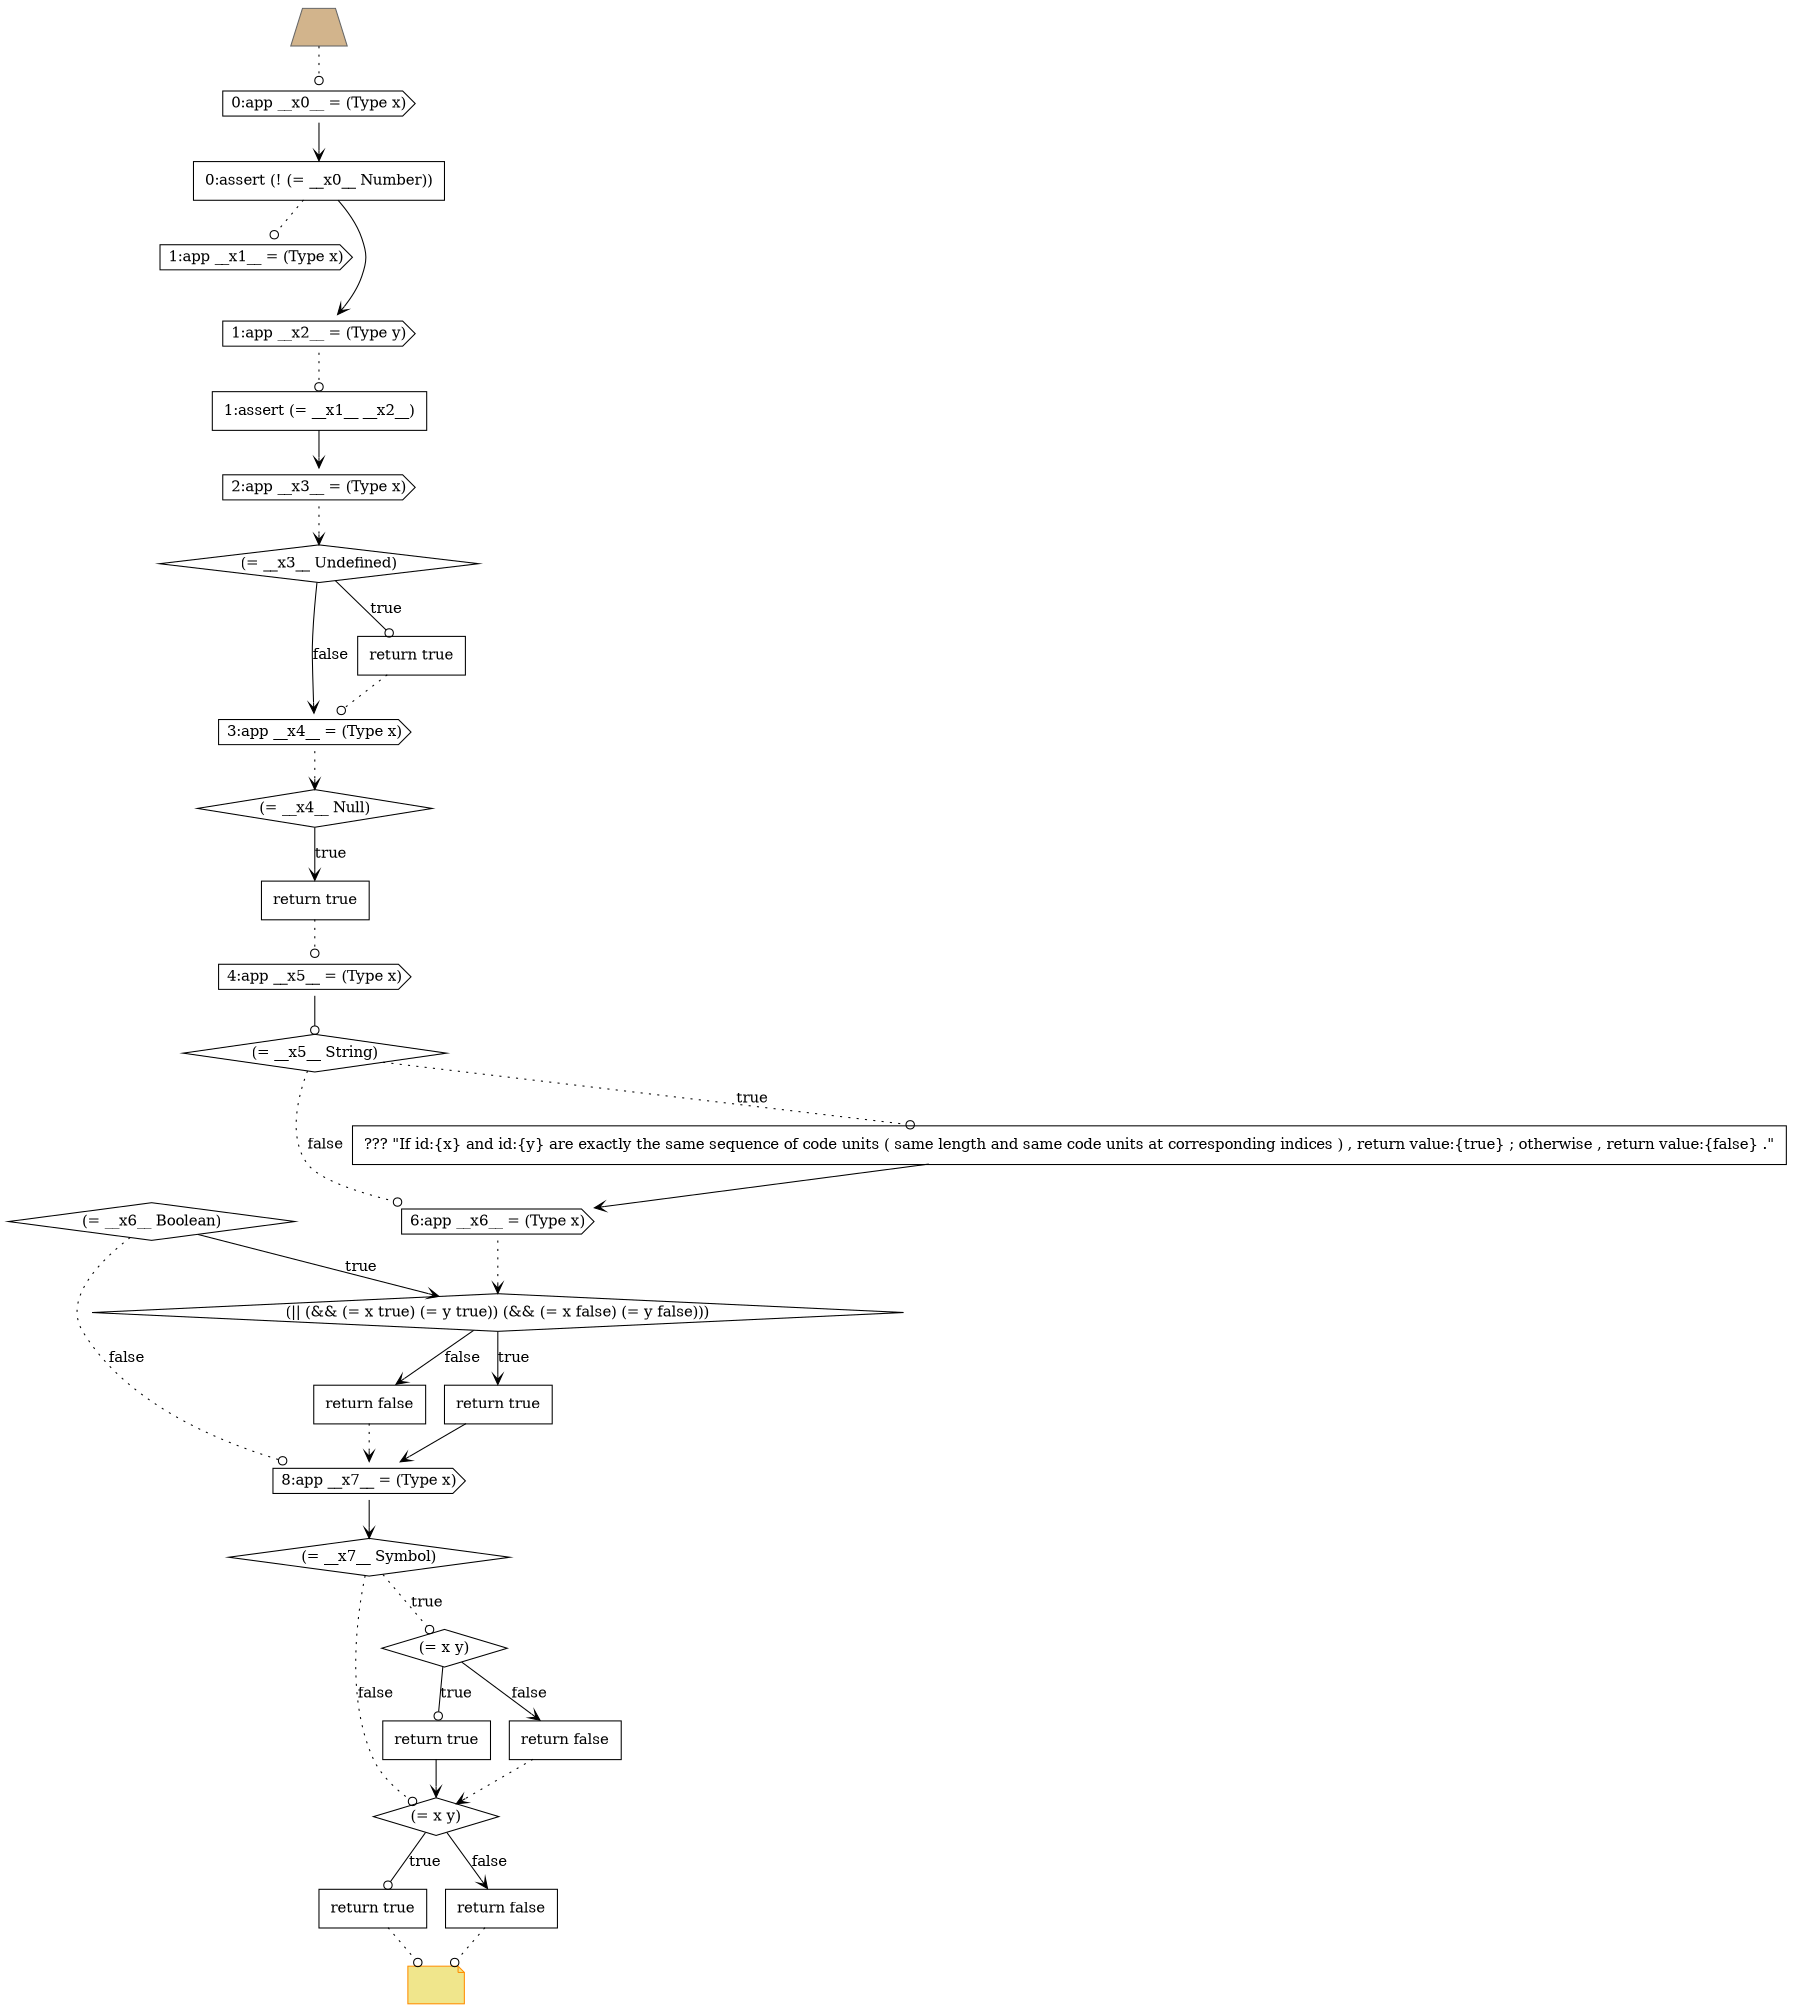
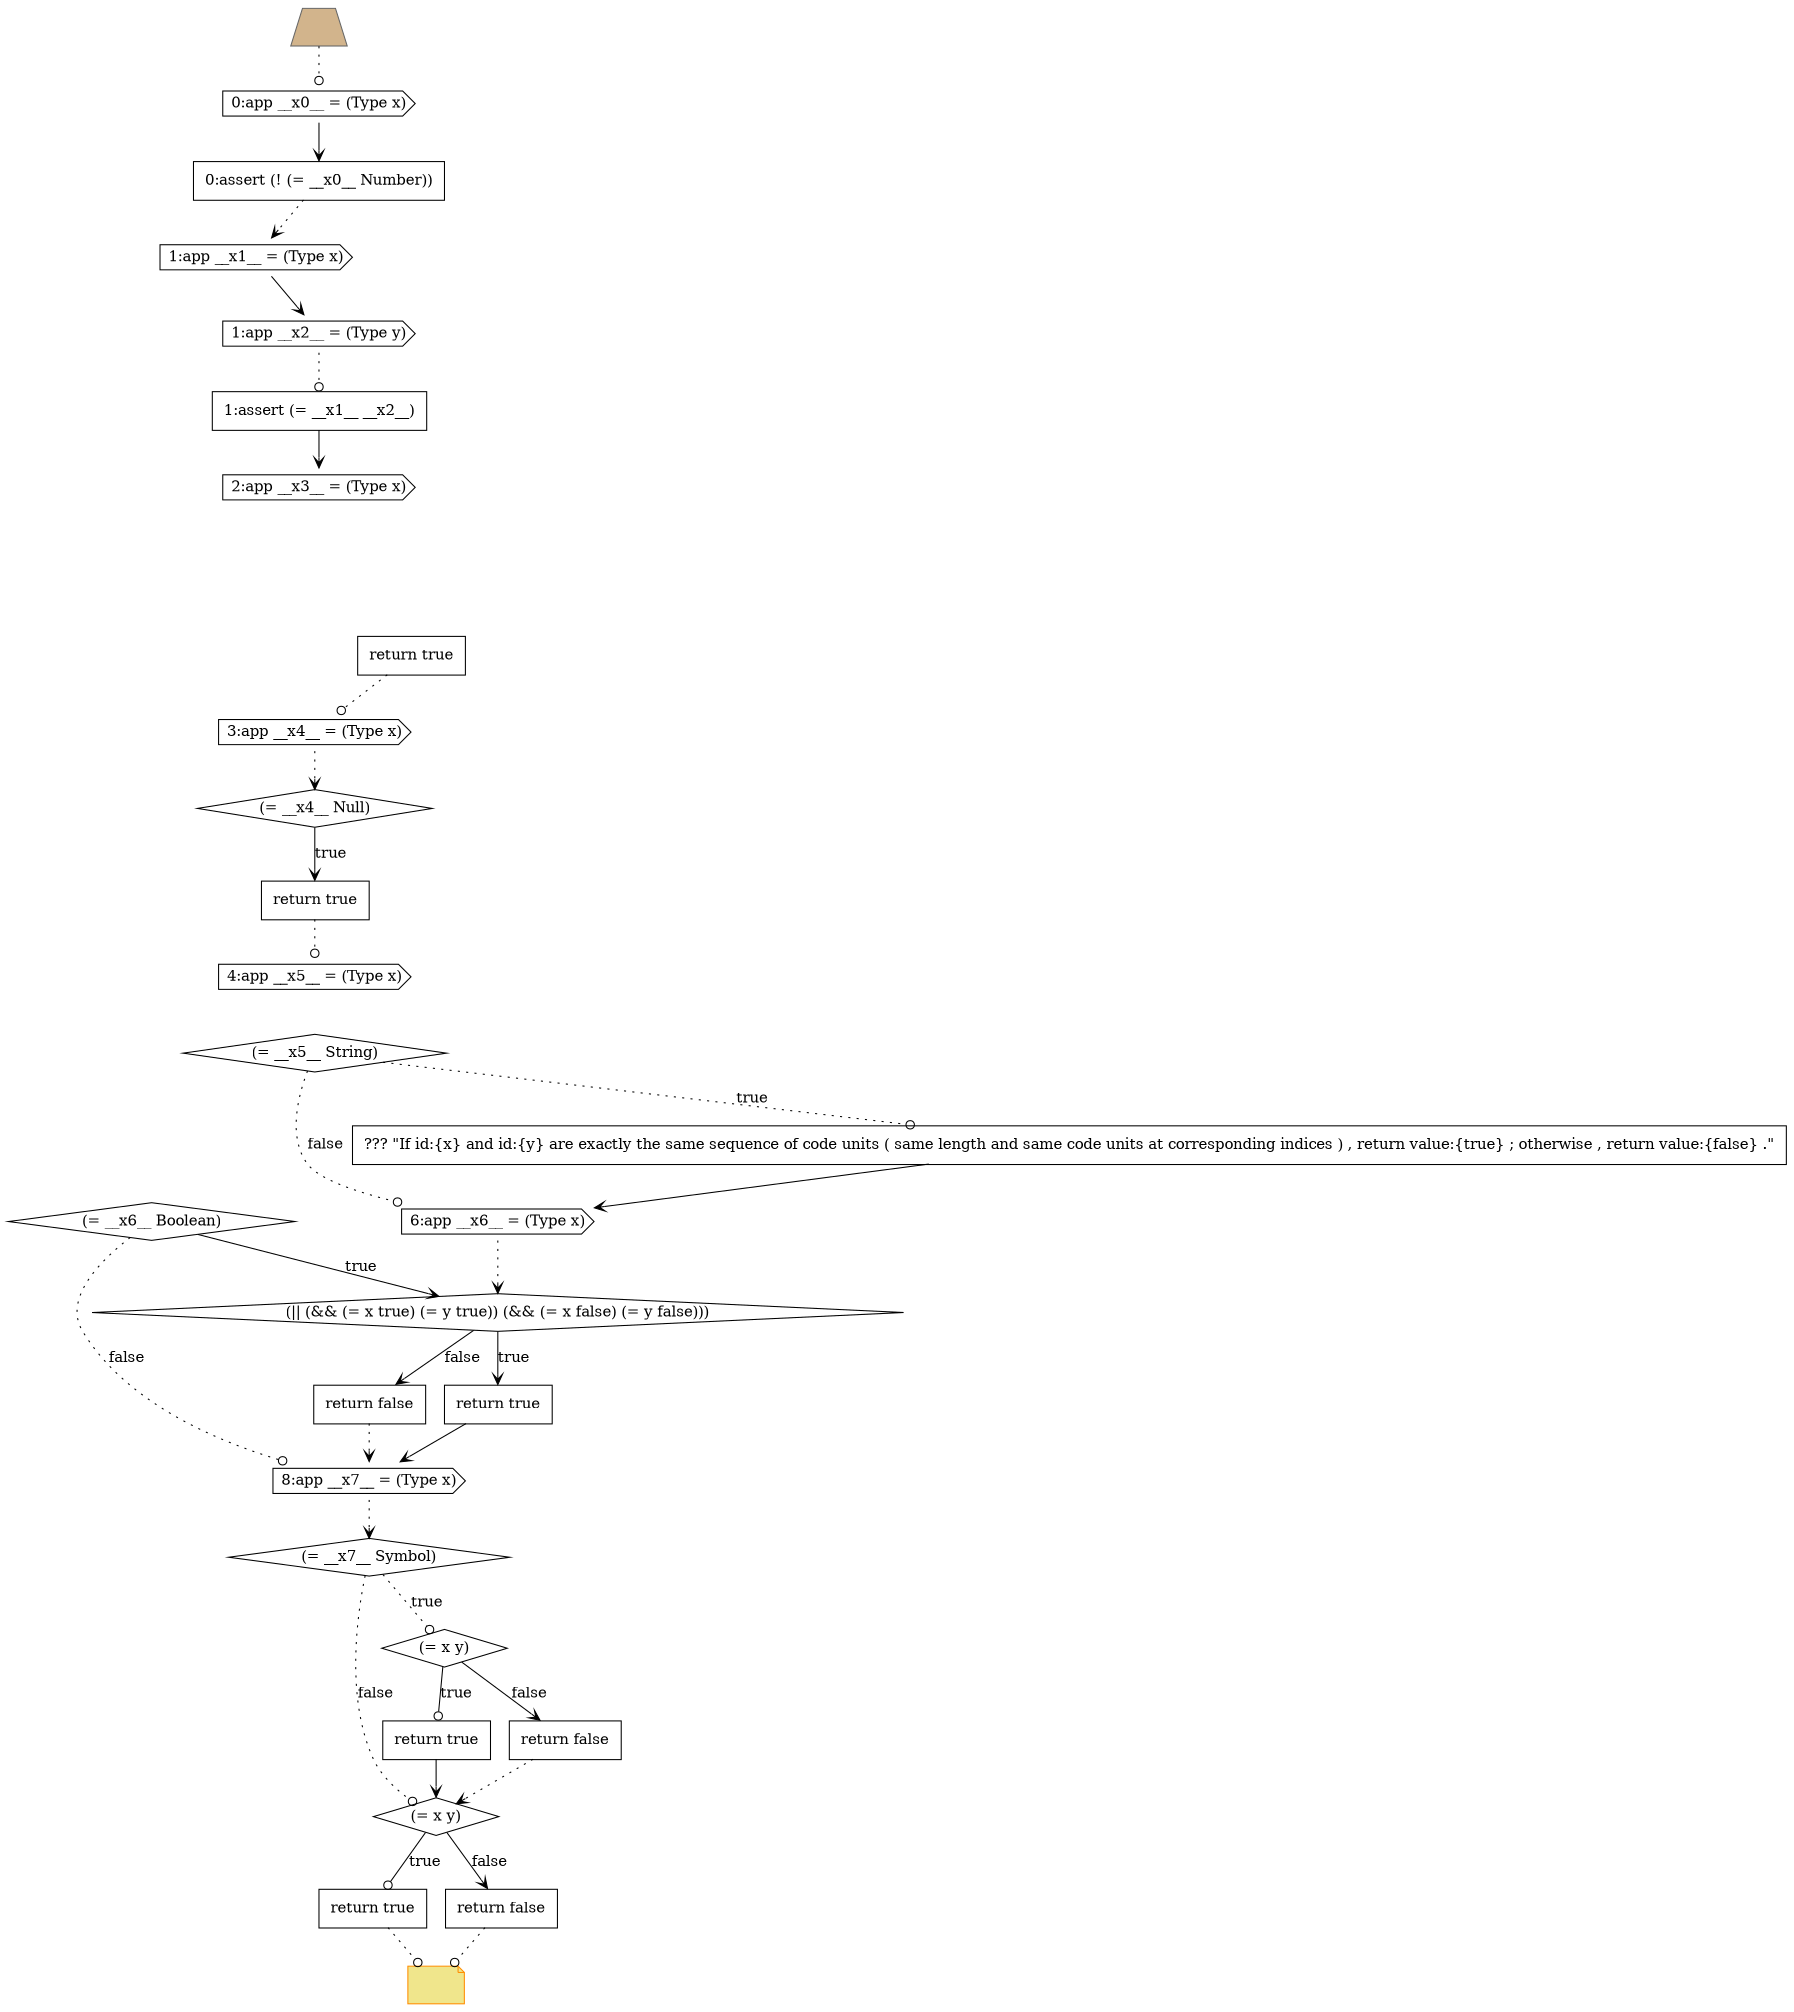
(290, 216) -> (290, 216)
(365, 252) -> (284, 292)
(319, 564) -> none
(315, 1011) -> none
(369, 1514) -> (369, 1514)
